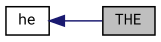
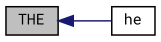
(83, 21) -> (92, 21)
